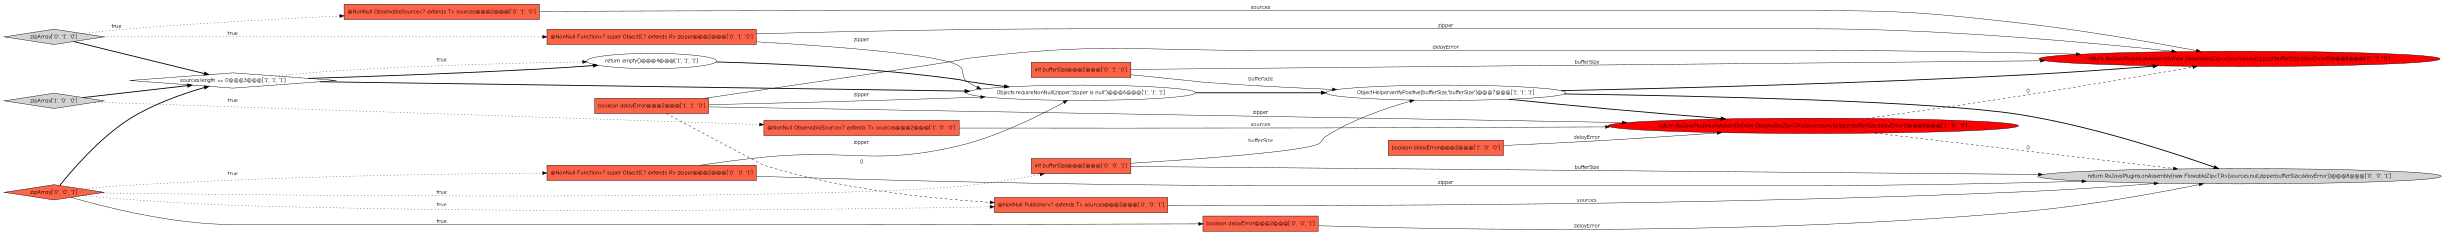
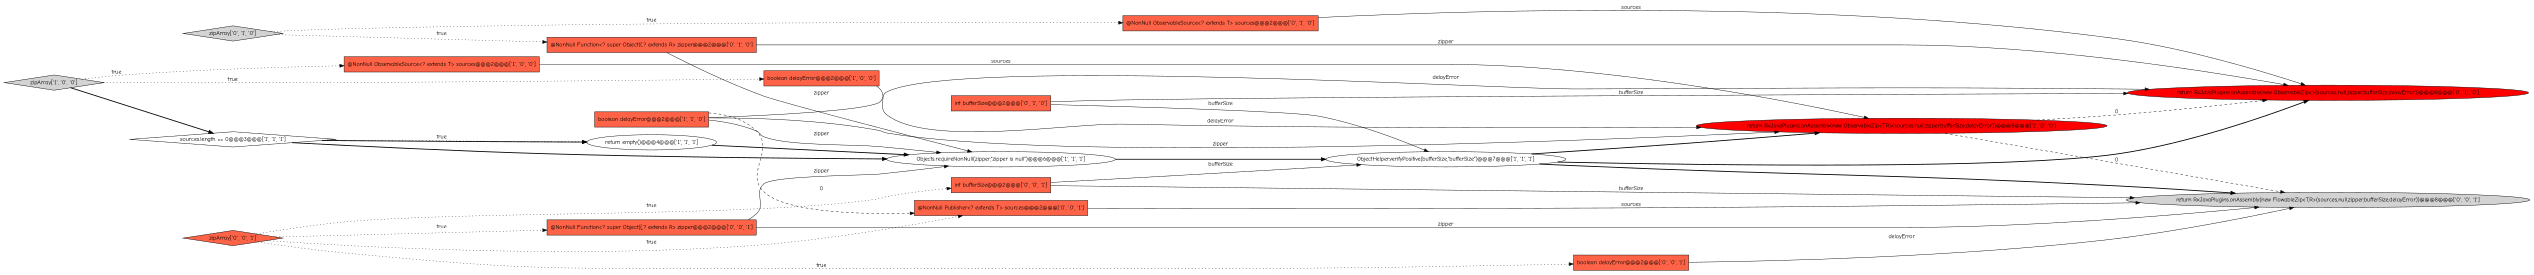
(139, 58) -> none
none -> (431, 82)
(123, 123) -> none
(634, 225) -> (913, 269)
